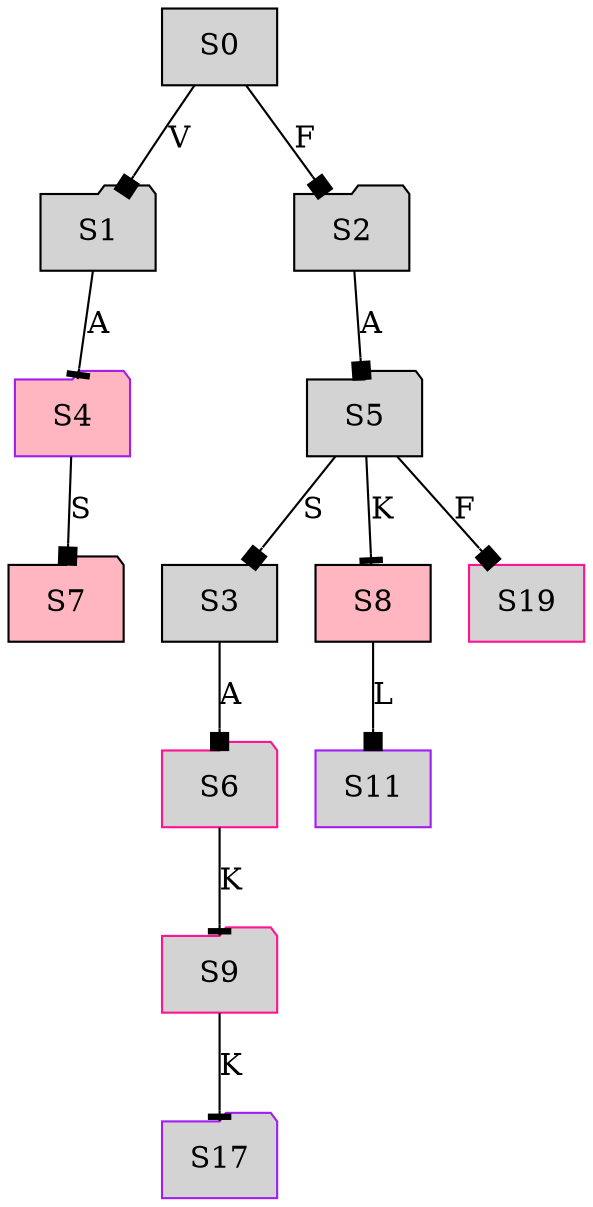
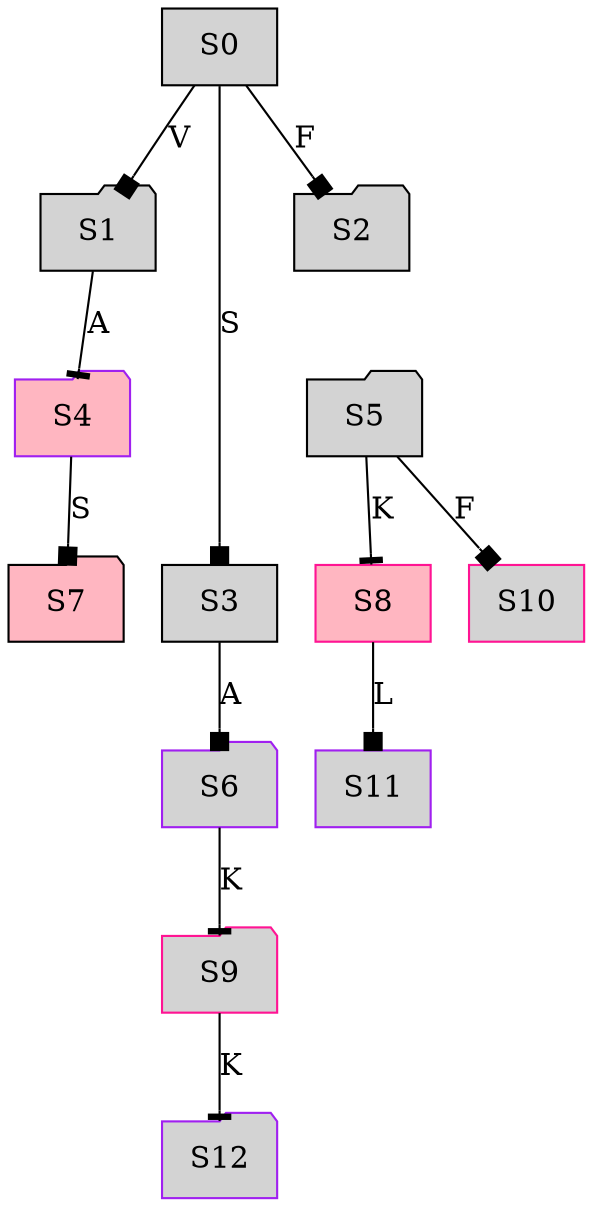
(357, 314) -> none
(299, 502) -> (220, 314)
(373, 603) -> (373, 603)
(527, 603) -> (527, 603)
(220, 789) -> (220, 789)
(220, 1160) -> (220, 1160)
